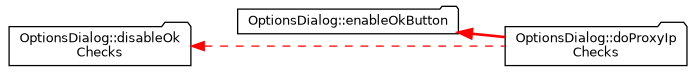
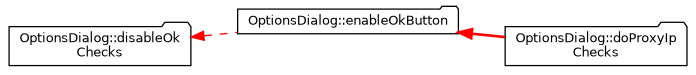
(355, 46) -> (221, 34)
